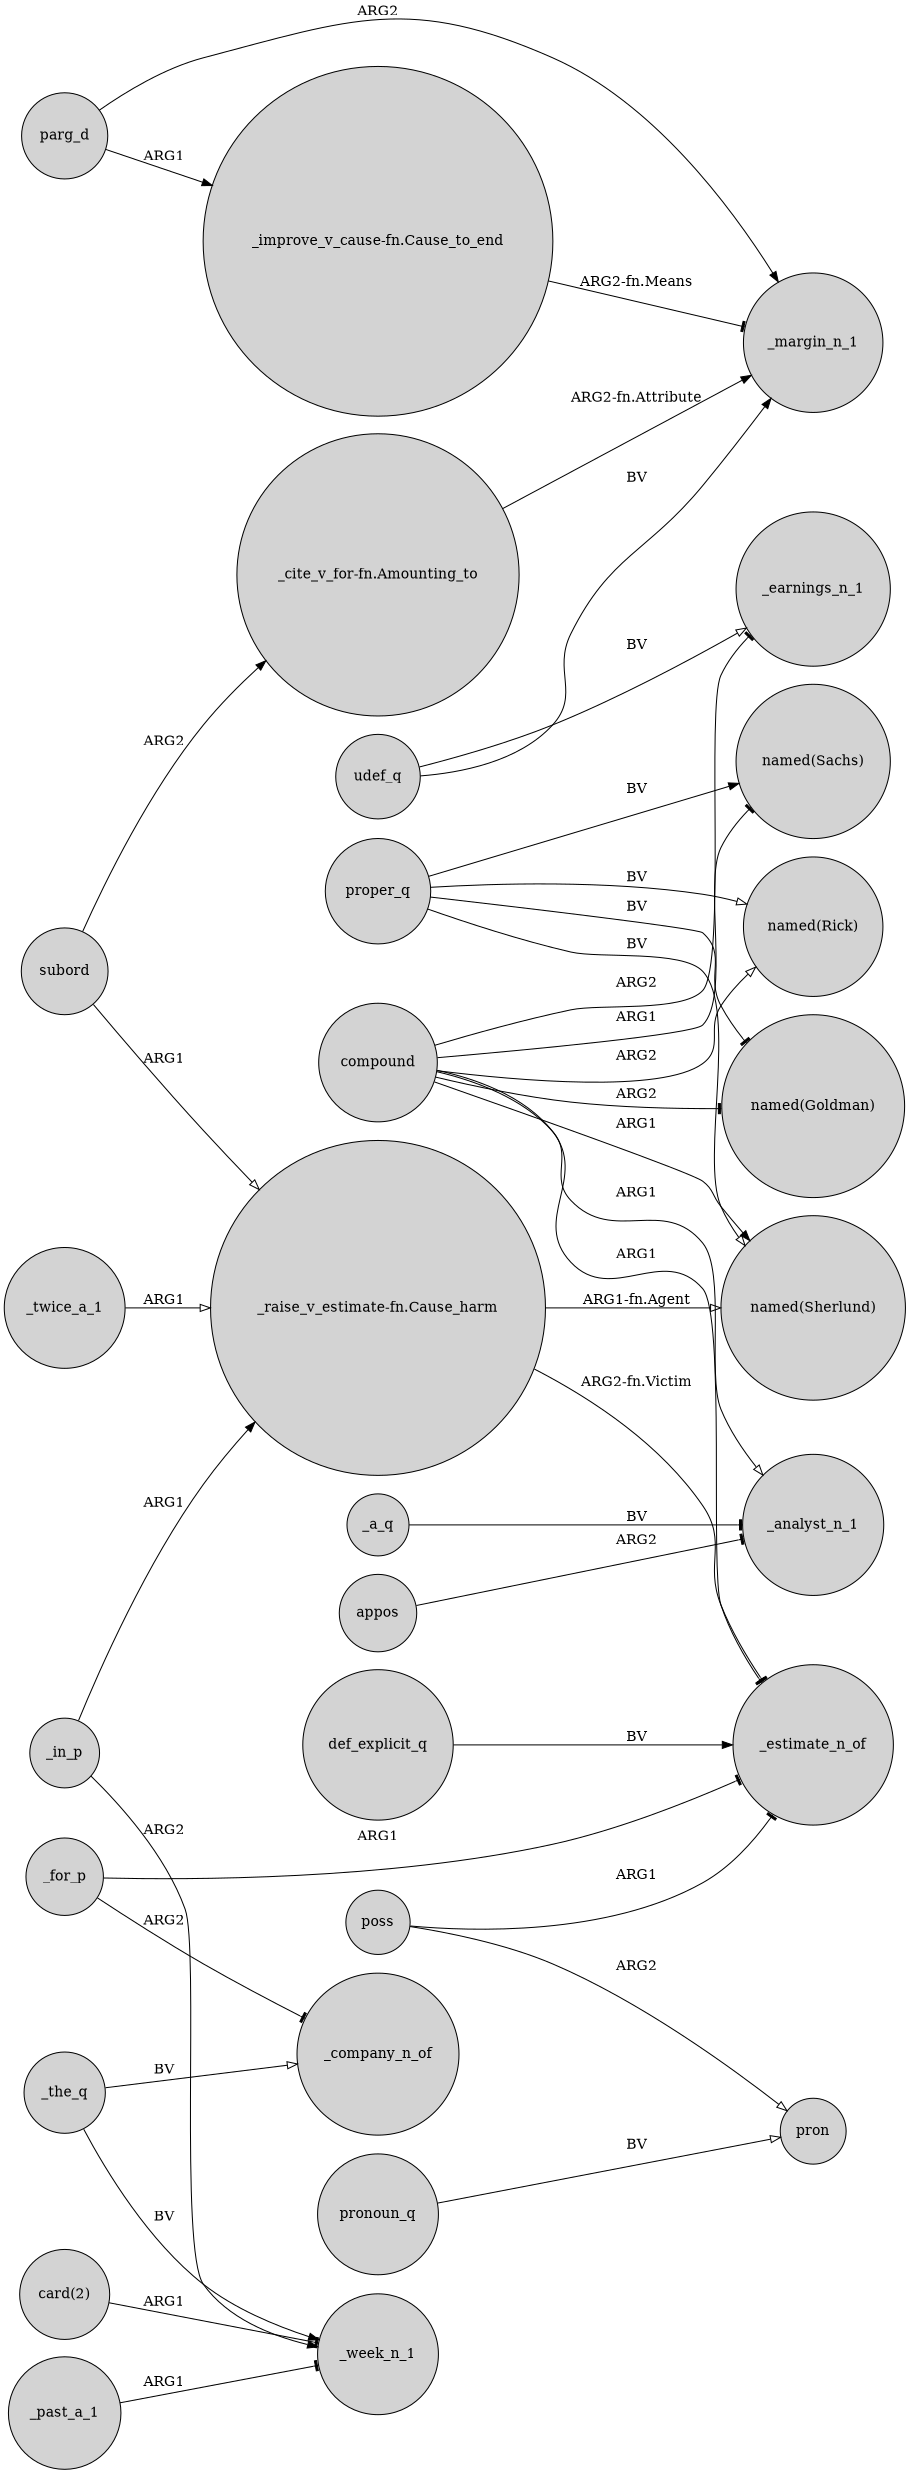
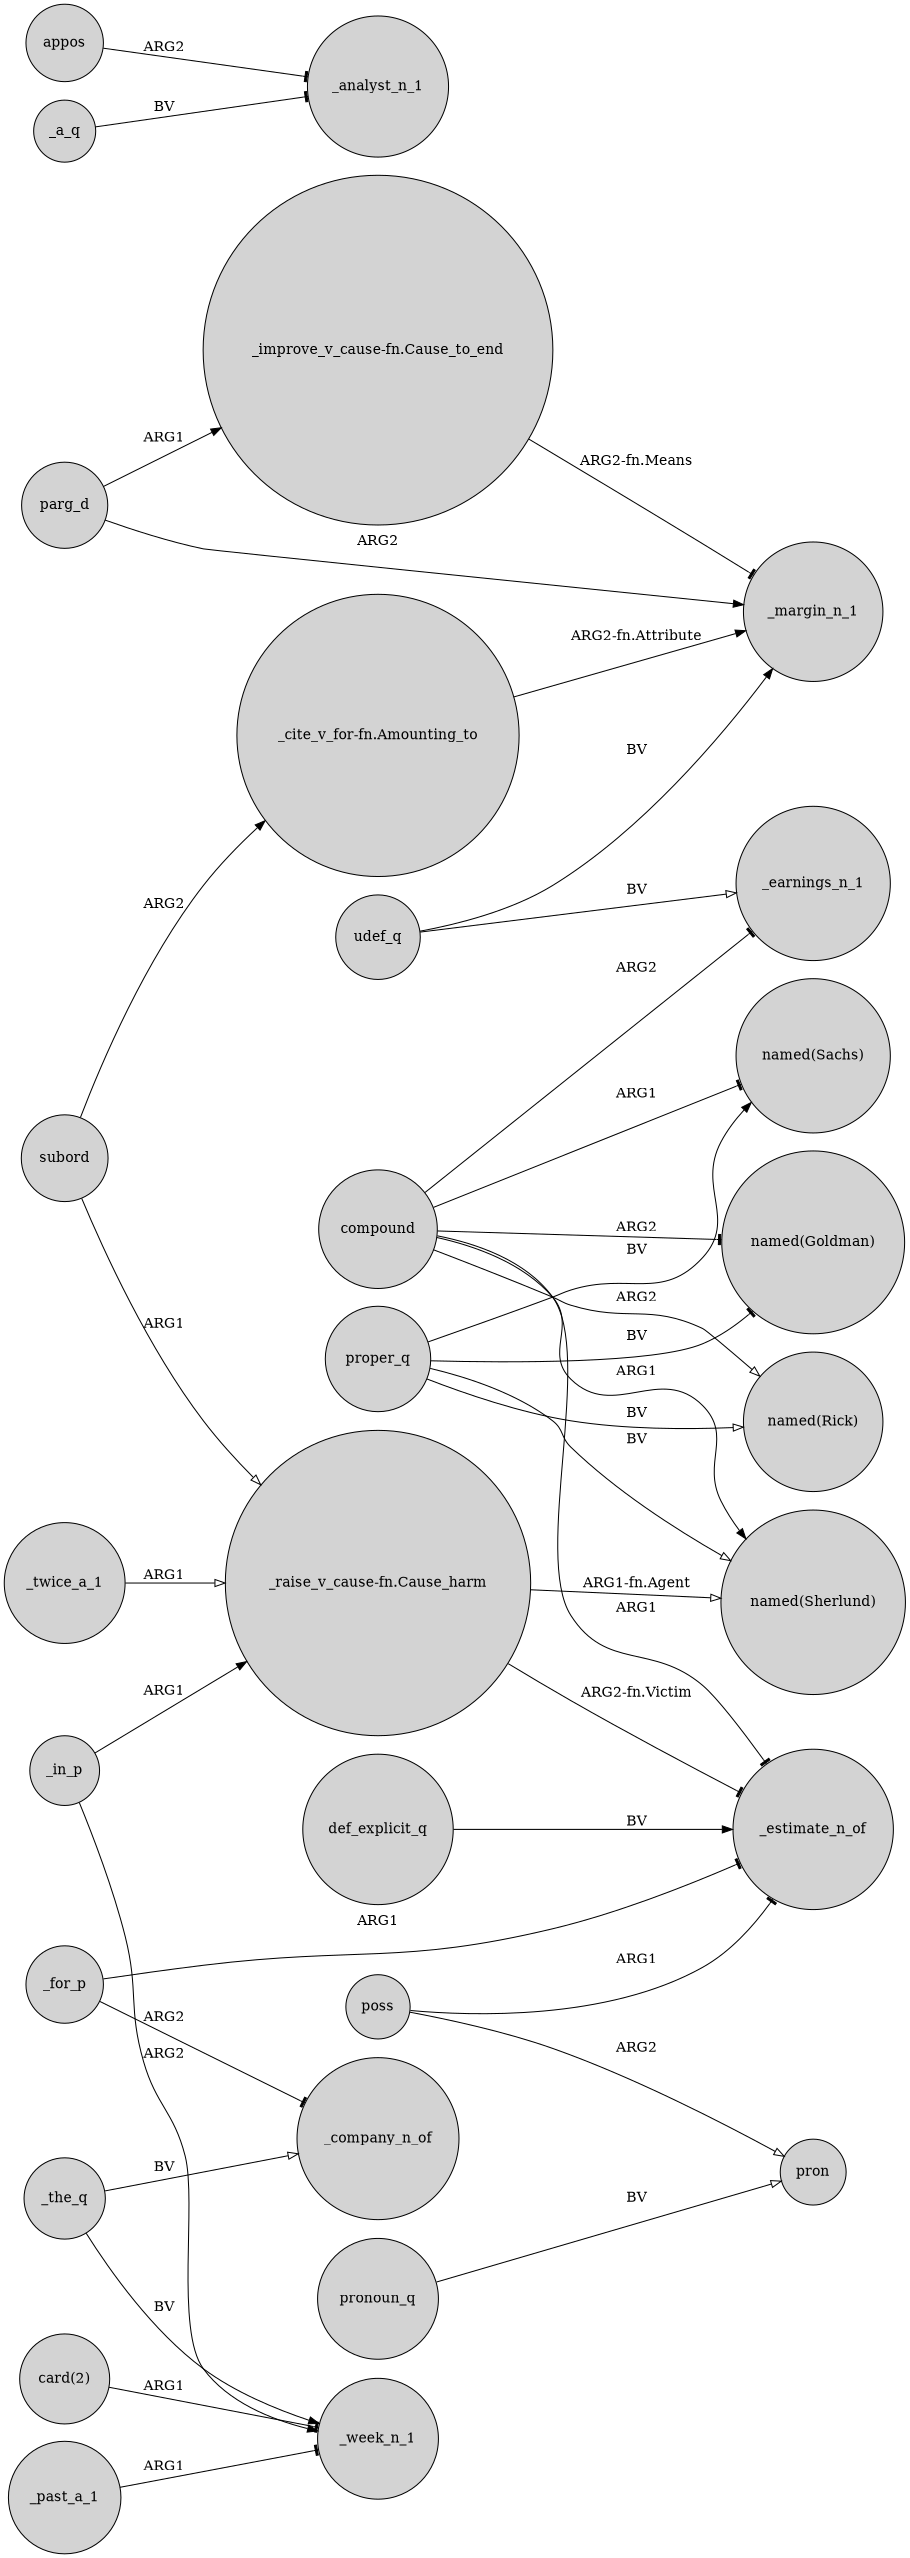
(653, 1220) -> none
(378, 1308) -> (378, 1583)
